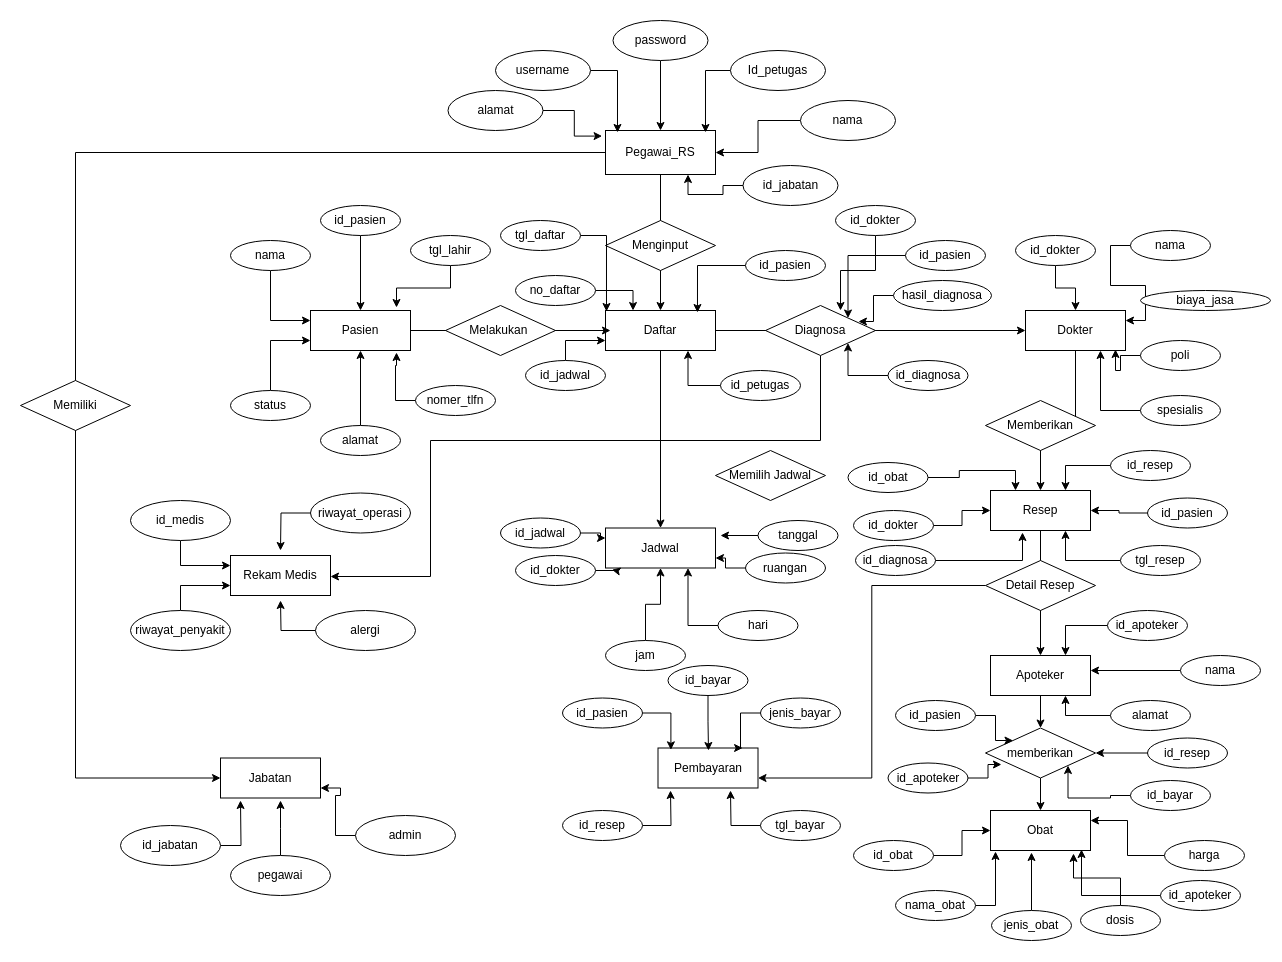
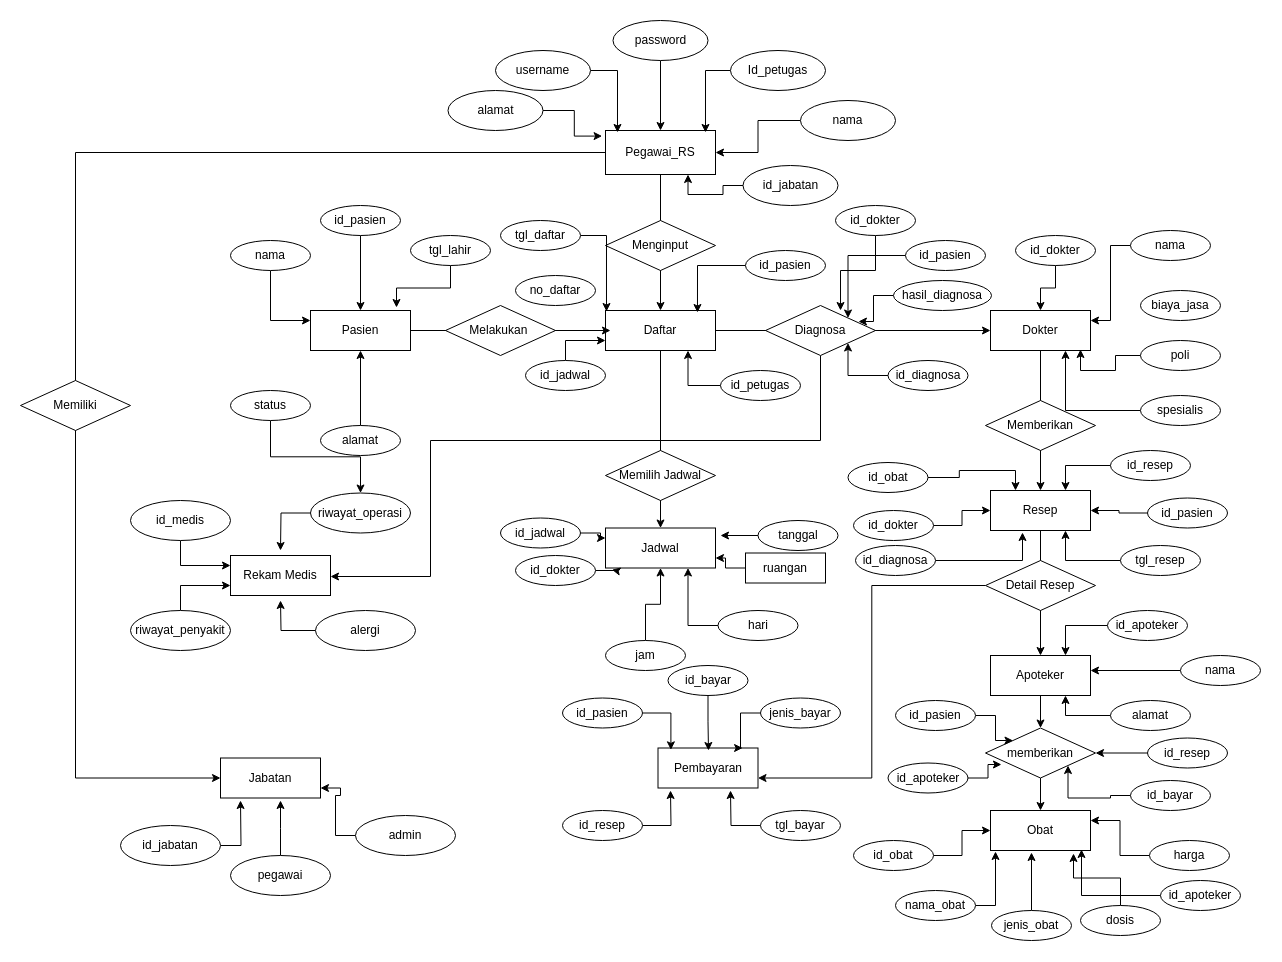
(621, 291) -> none
(1206, 301) -> (1181, 306)
(1076, 331) -> (1041, 331)
(271, 350) -> (312, 457)
(396, 390) -> none
(456, 401) -> none
(771, 476) -> (661, 476)
(786, 568) -> (786, 568)
(1205, 856) -> (1190, 856)
